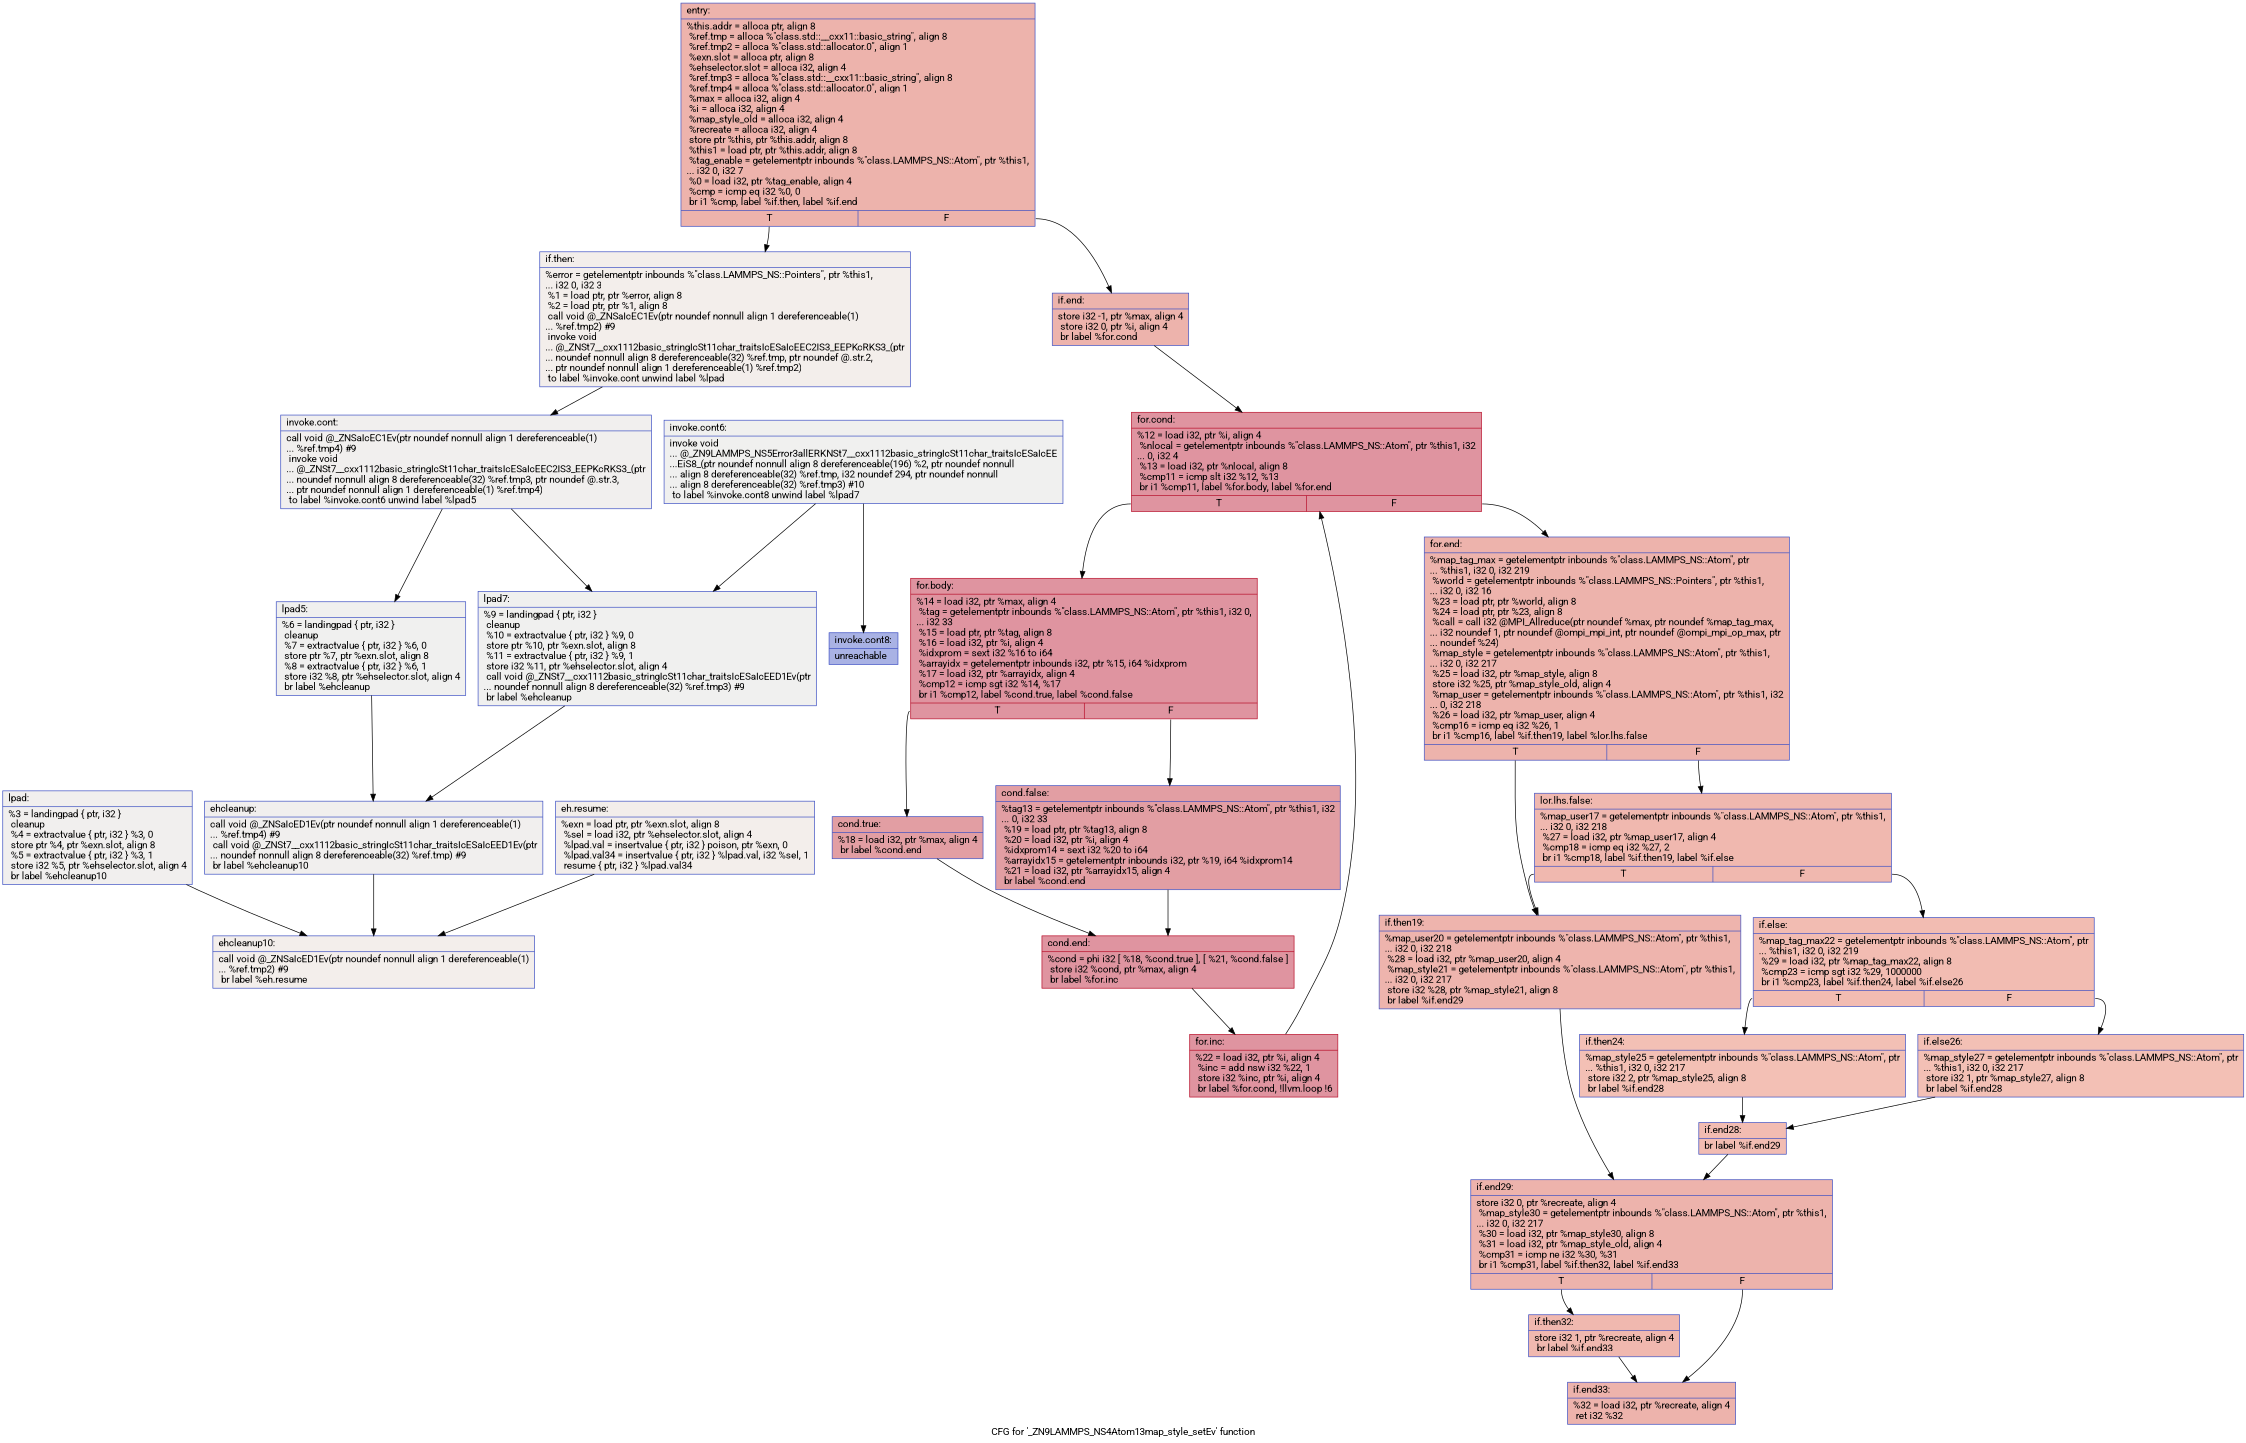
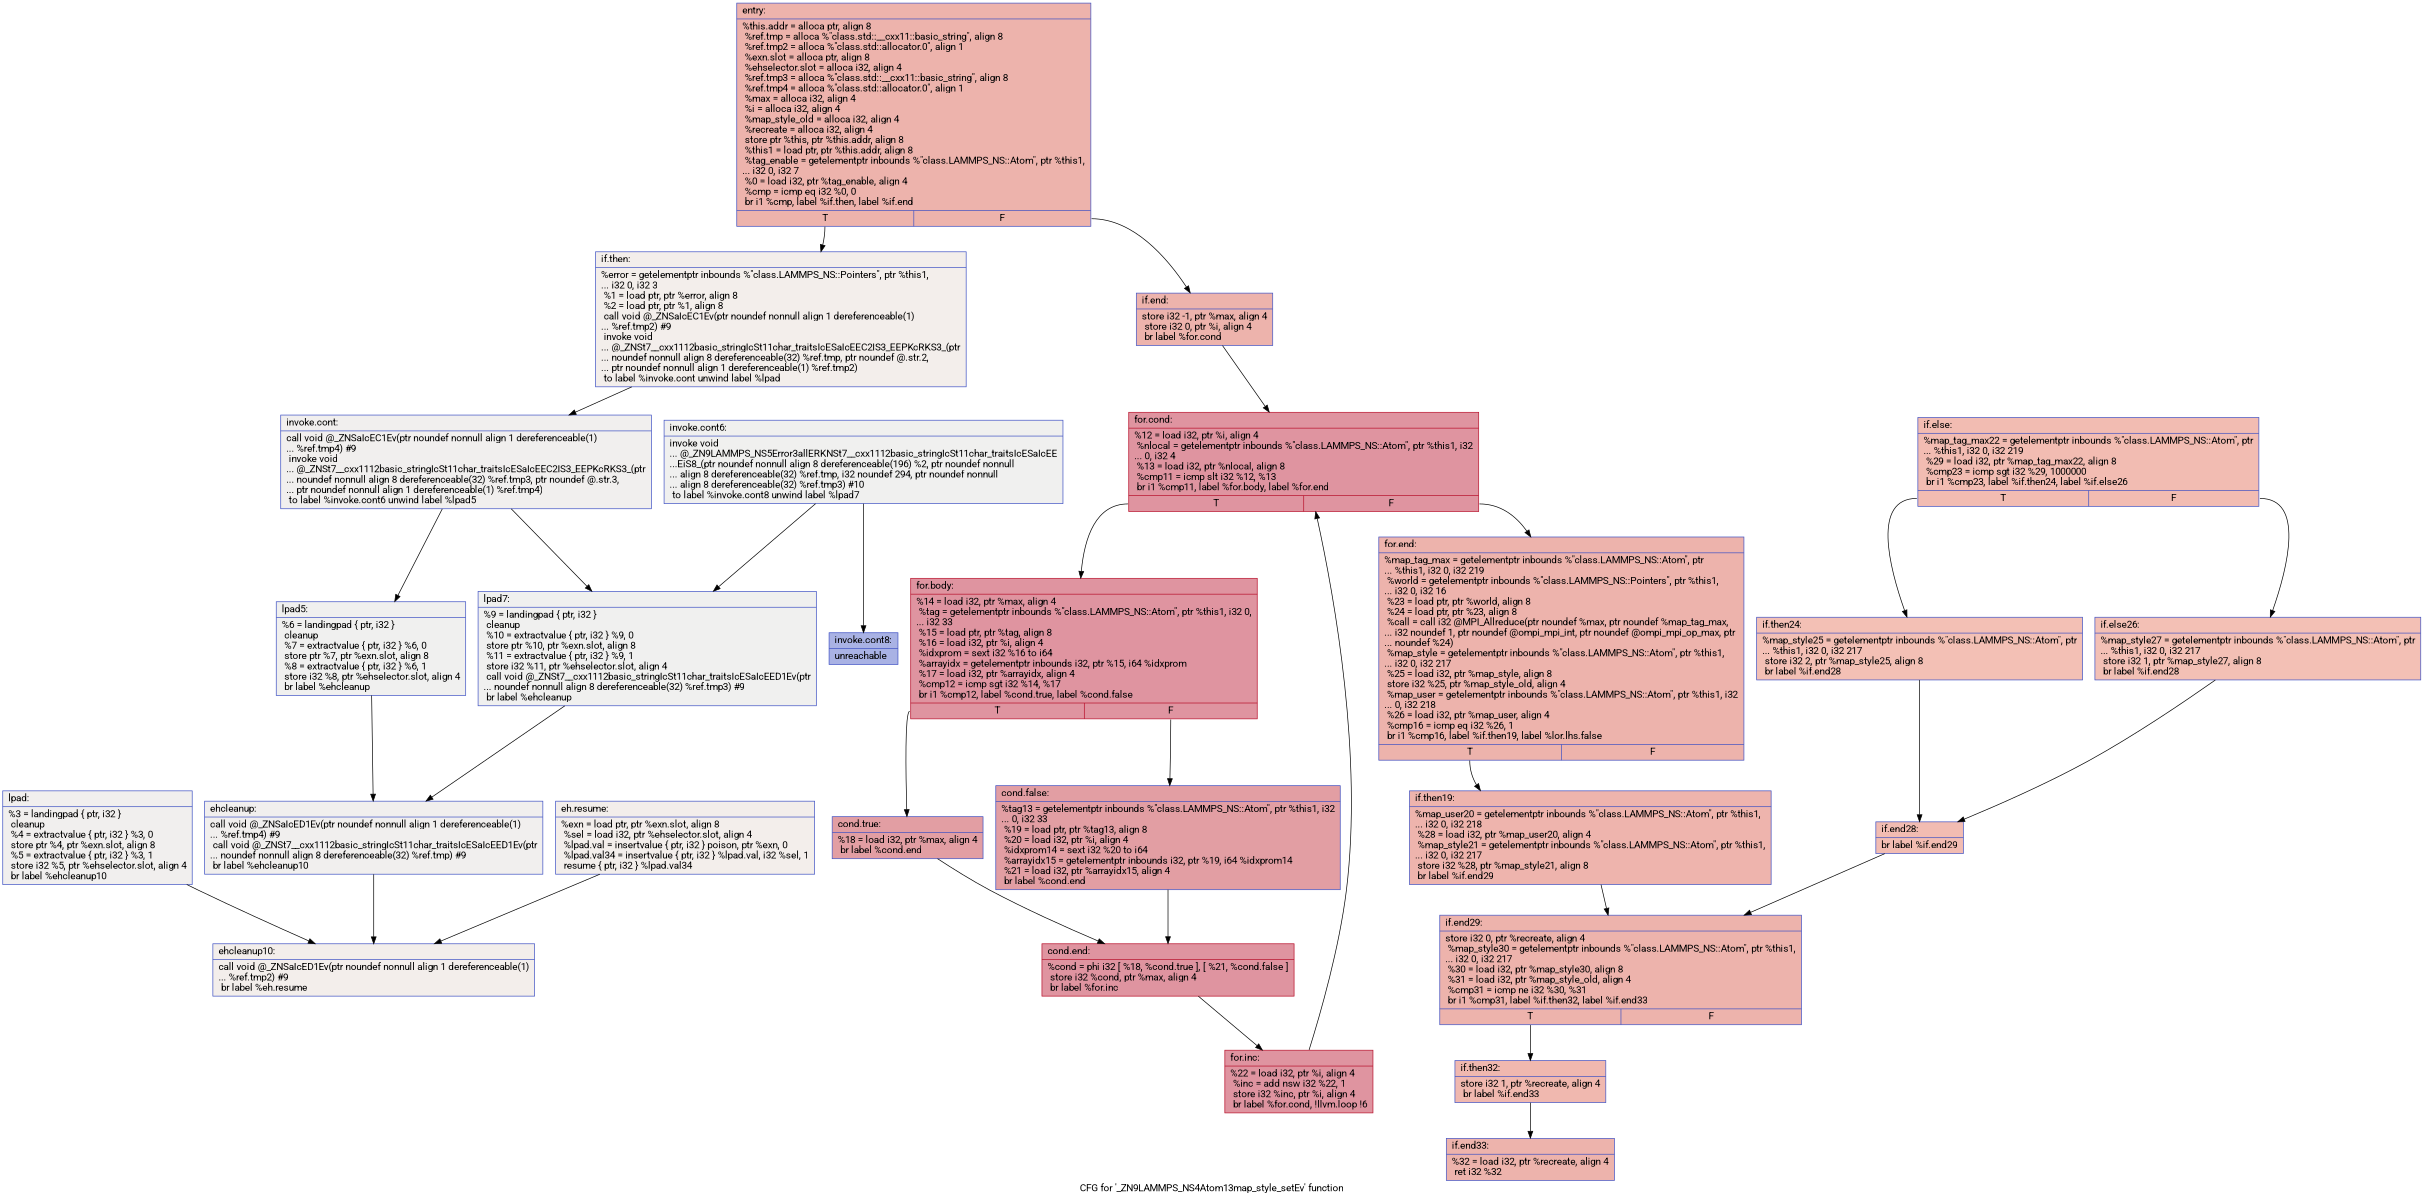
(1713, 838) -> none
(1725, 1339) -> none
